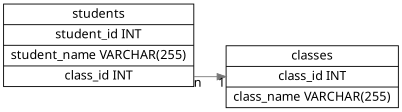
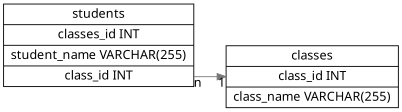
(99, 35) -> (99, 35)
